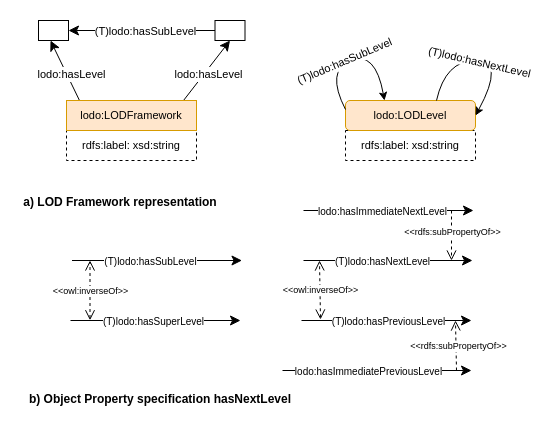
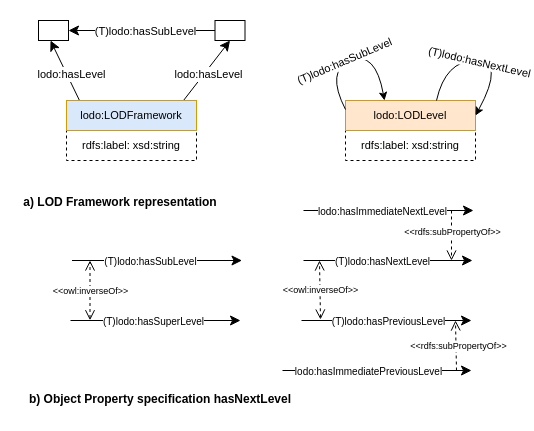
(132, 116) -> (132, 116)
(411, 116) -> (411, 116)
